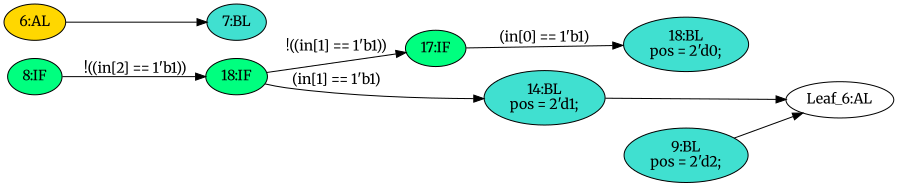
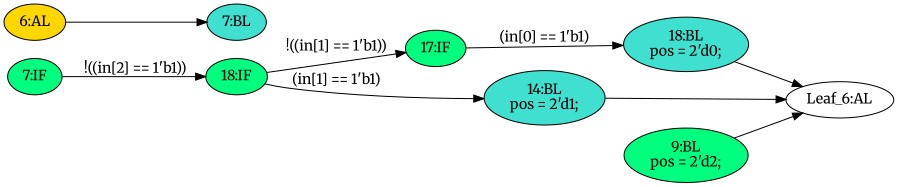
none -> (764, 72)
(35, 77) -> (35, 77)
(686, 155) -> (686, 155)
